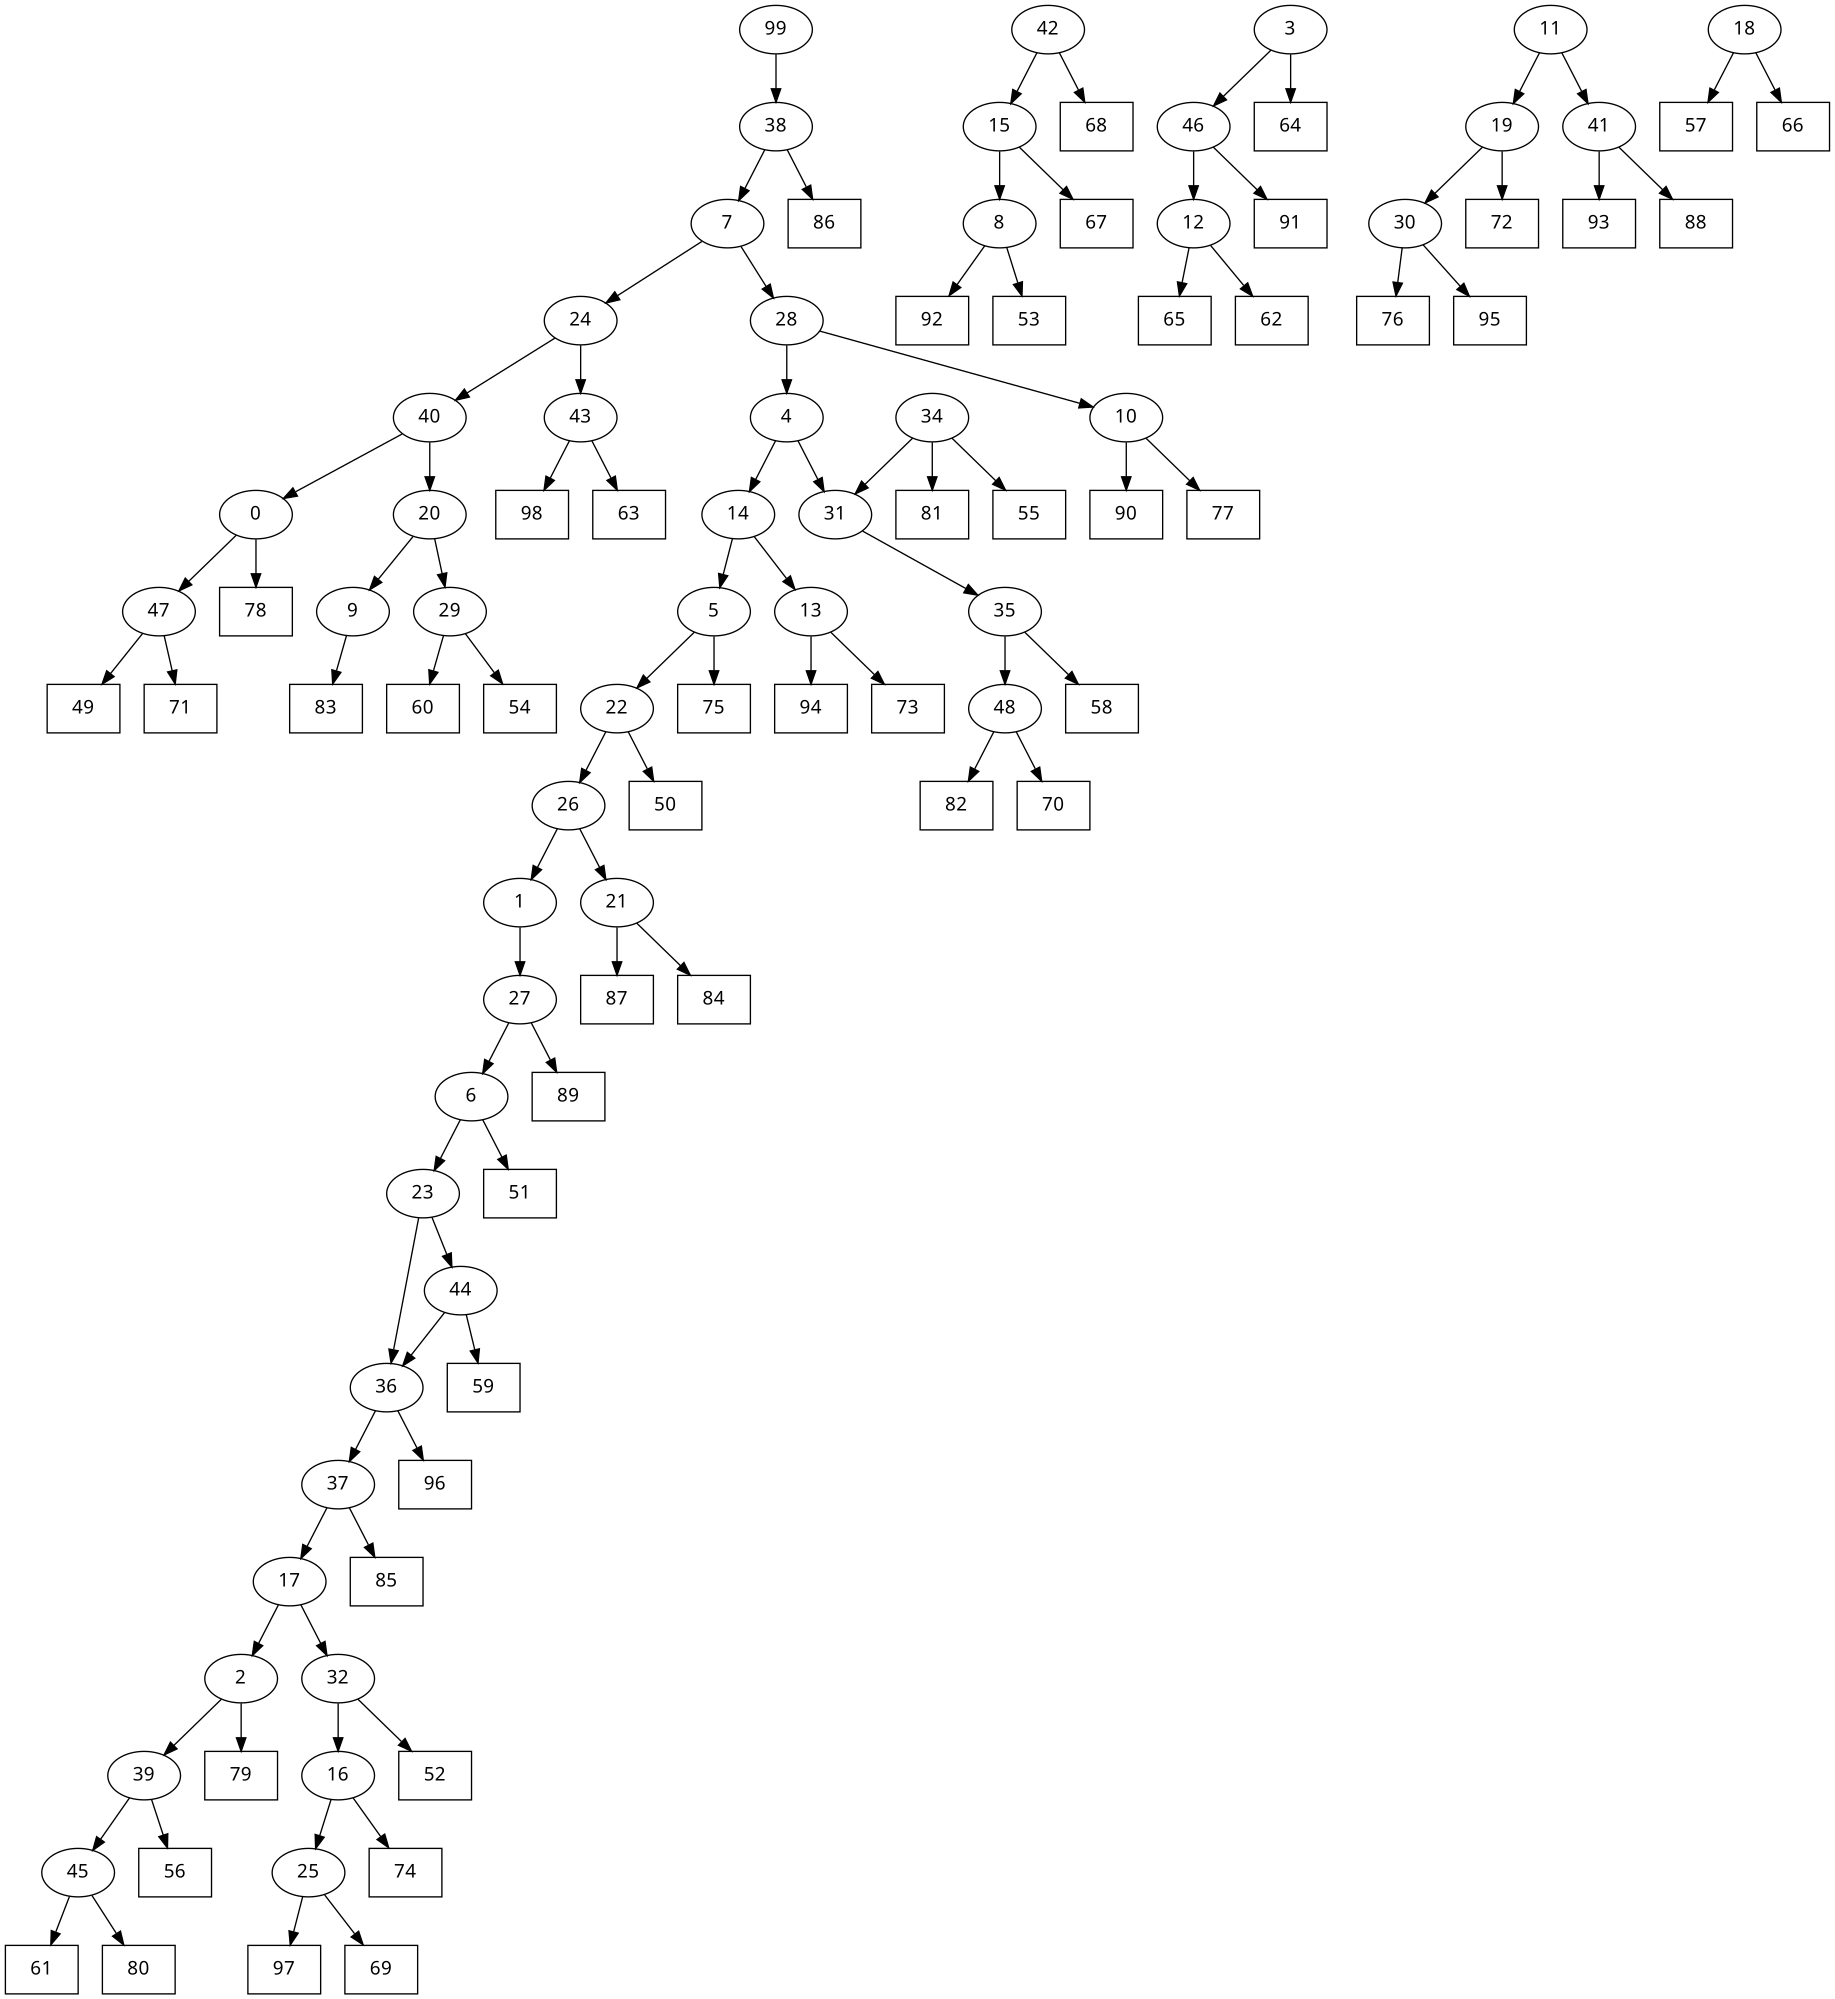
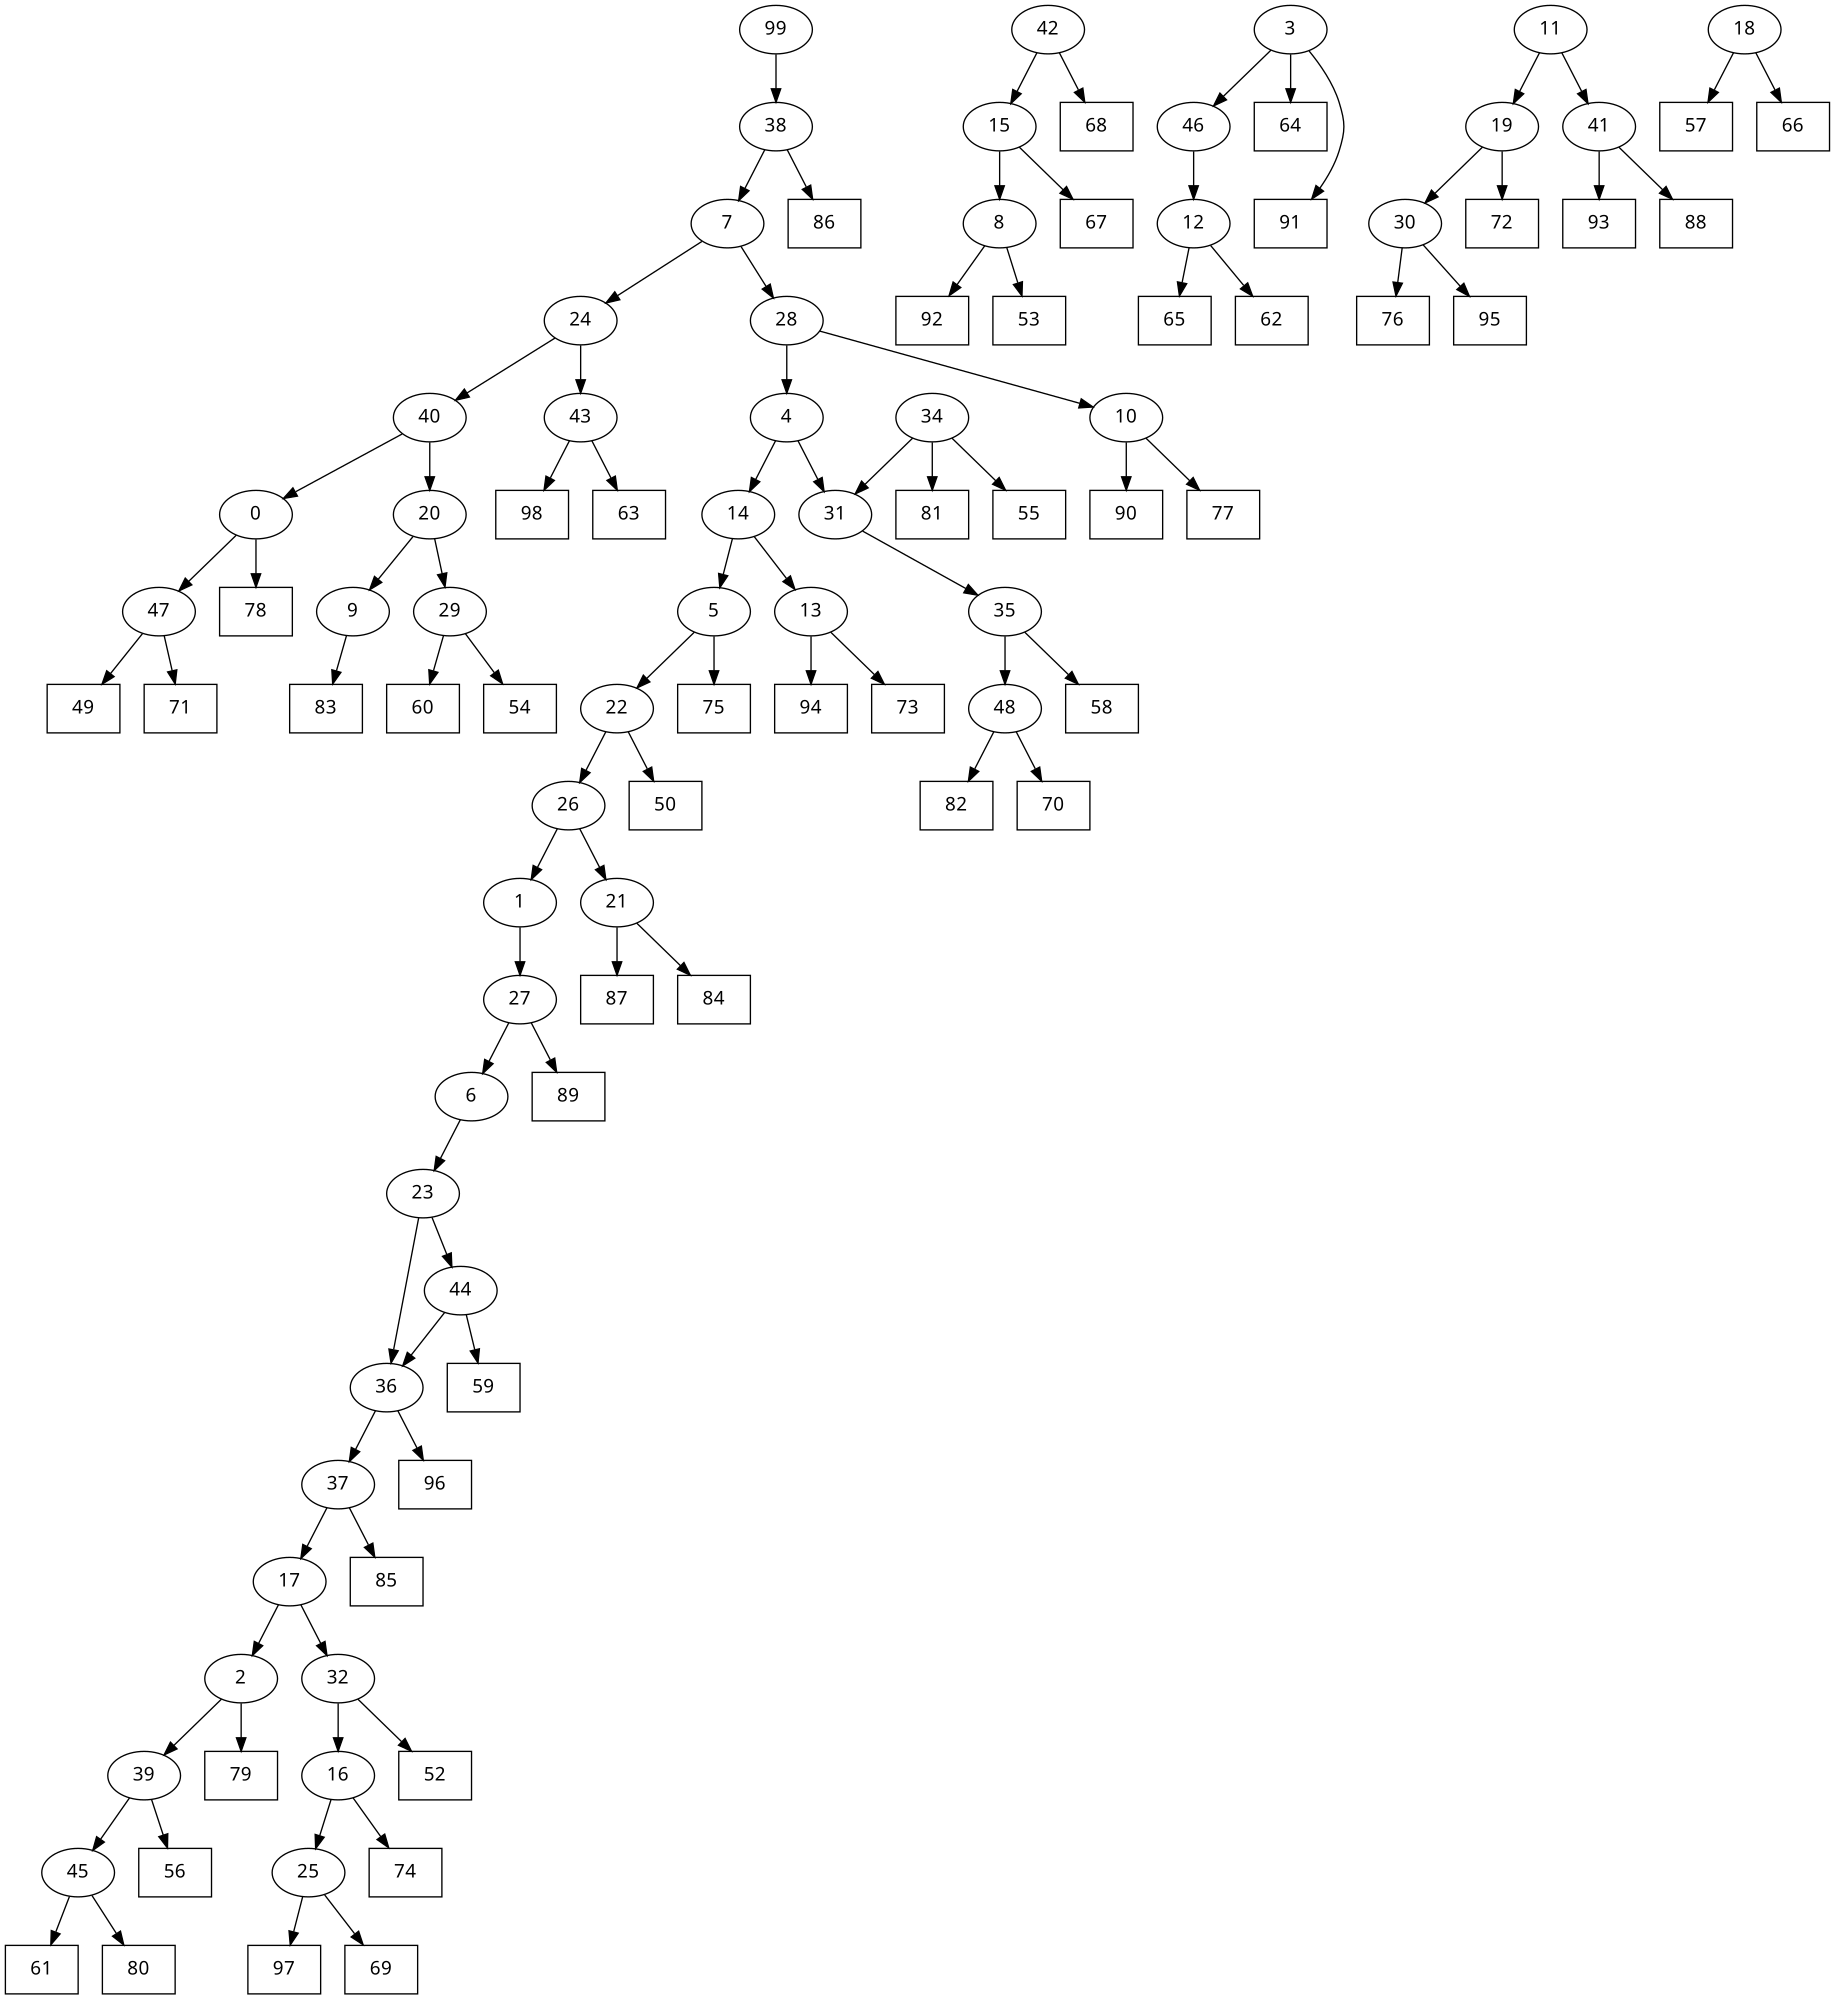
(1235, 168) -> (1343, 118)
(520, 1194) -> none
